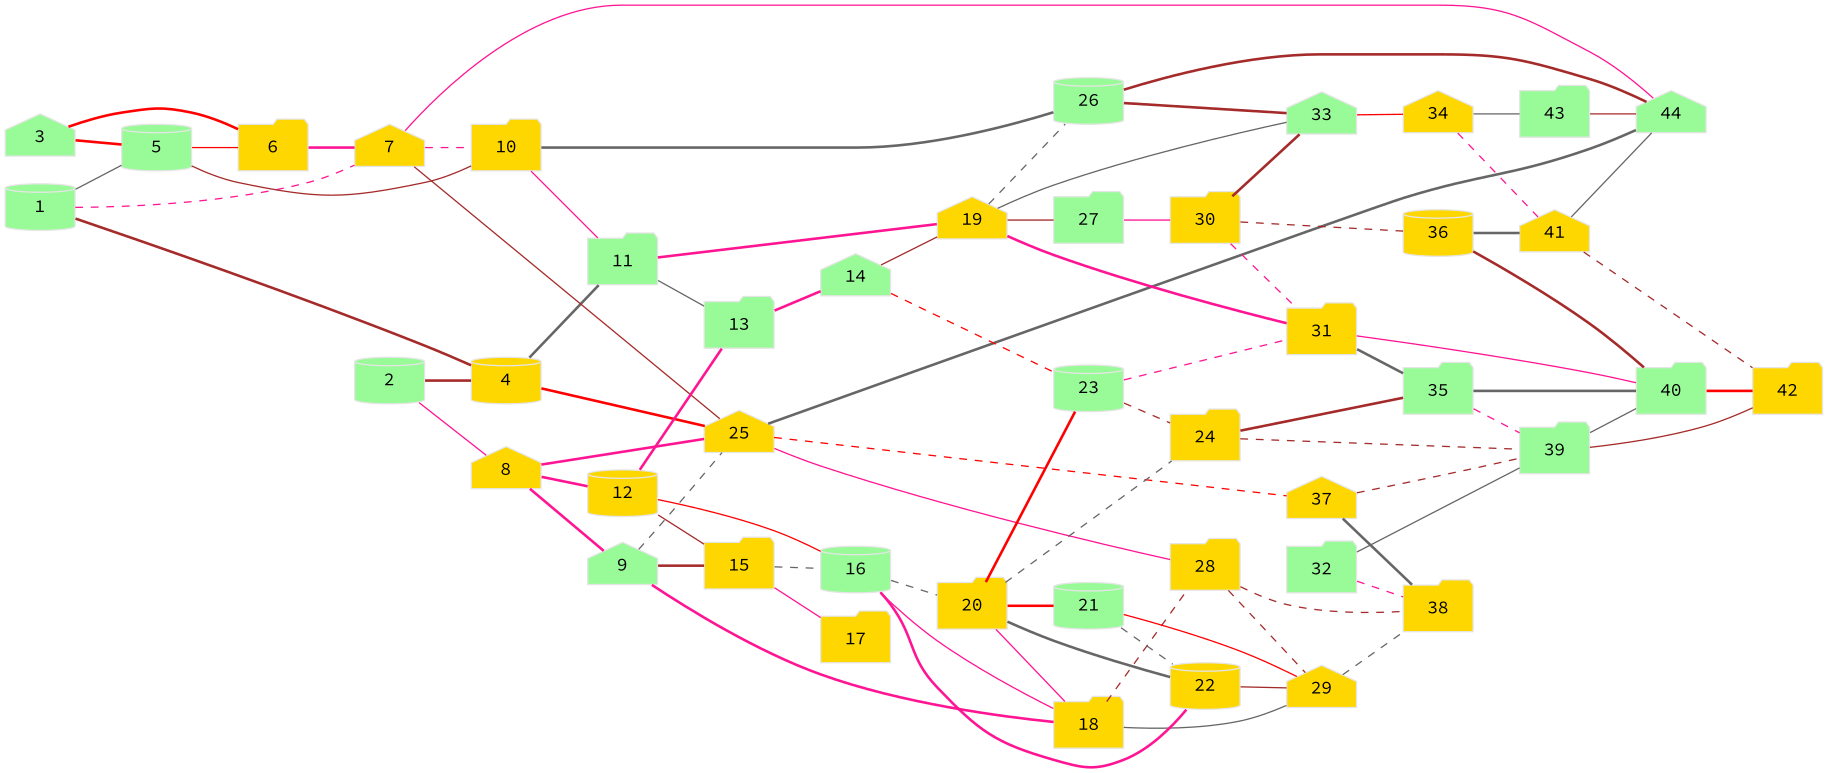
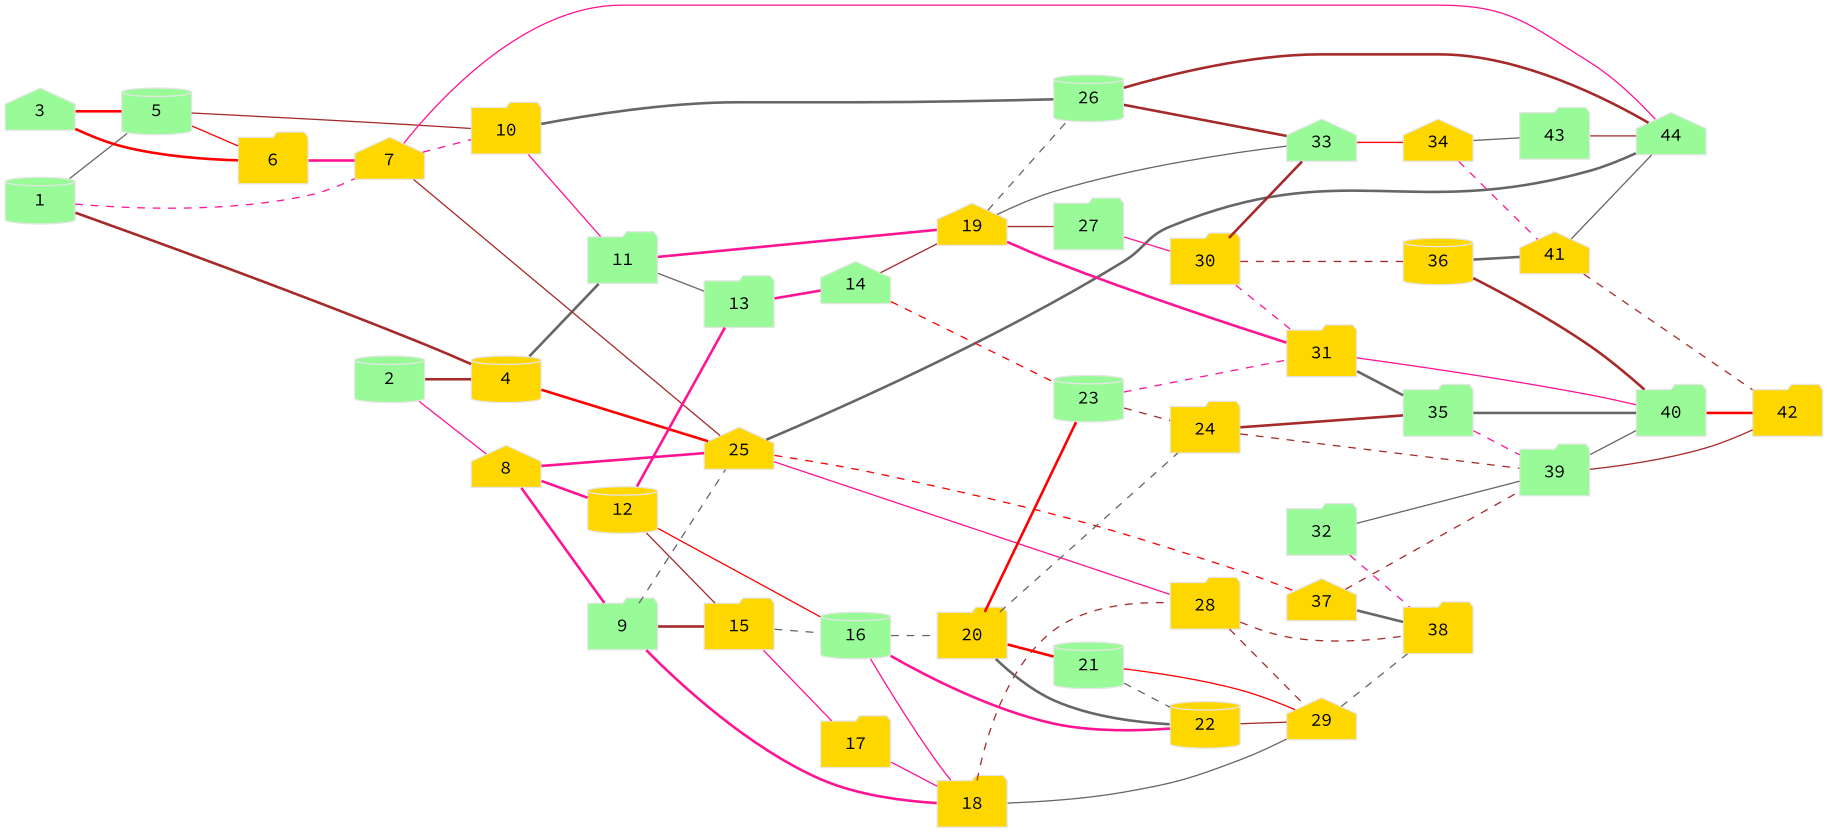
(623, 566) -> (623, 627)
(1030, 665) -> (914, 774)
